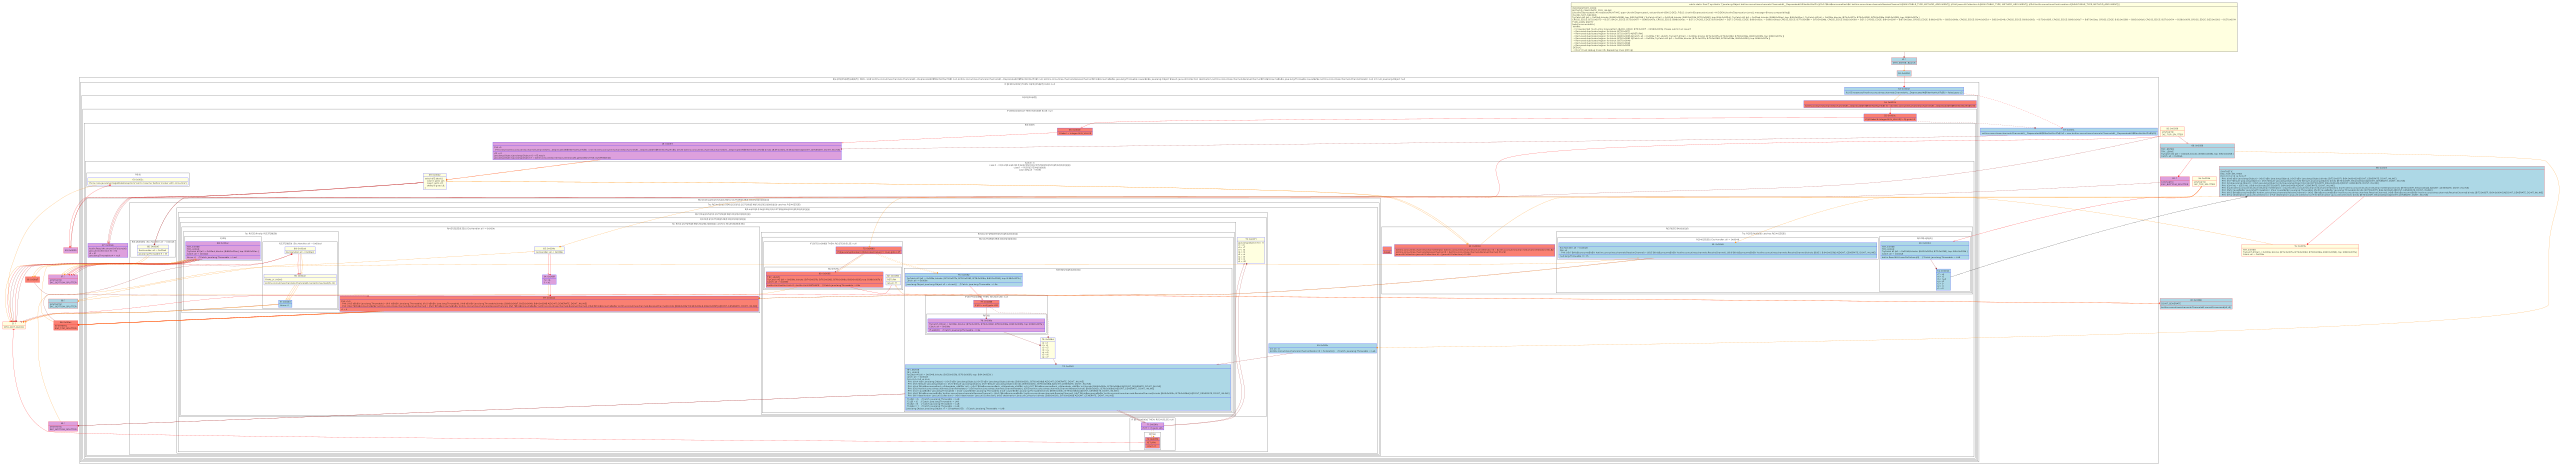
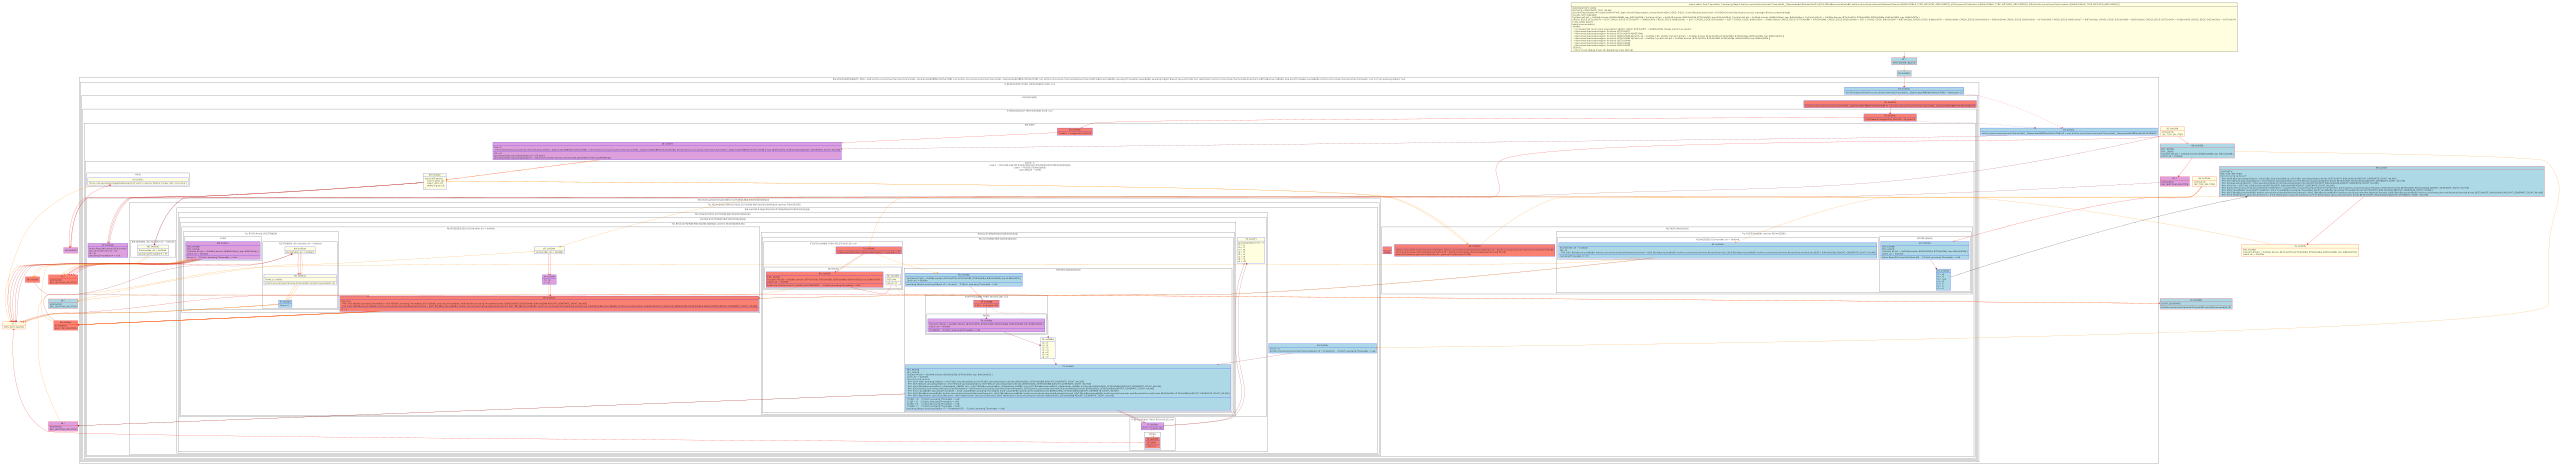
(63, 280) -> (63, 280)
